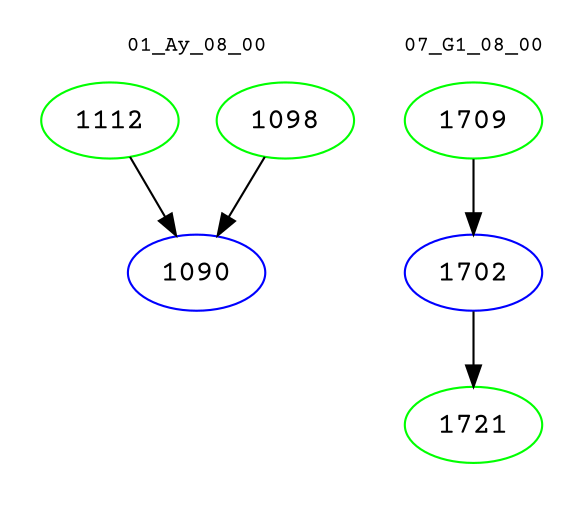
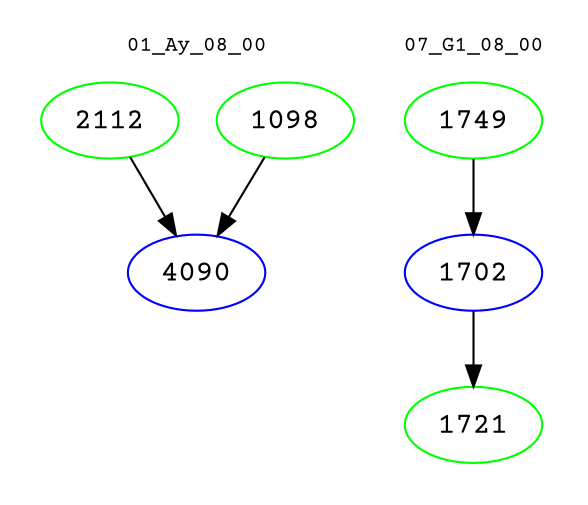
(110, 120) -> (110, 120)
(474, 120) -> (474, 120)
(197, 273) -> (197, 273)
